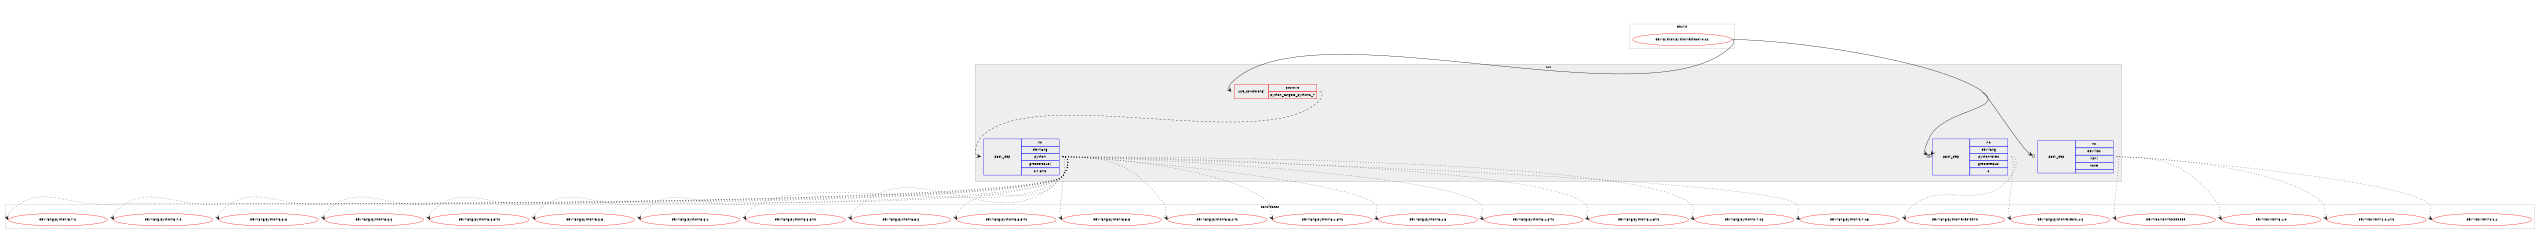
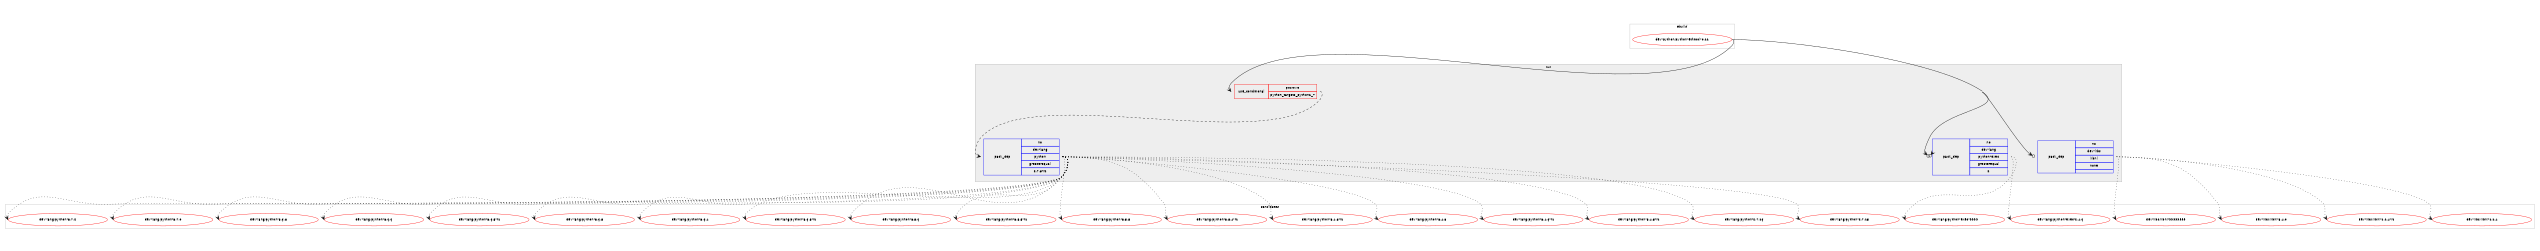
(1955, 220) -> (1955, 220)
